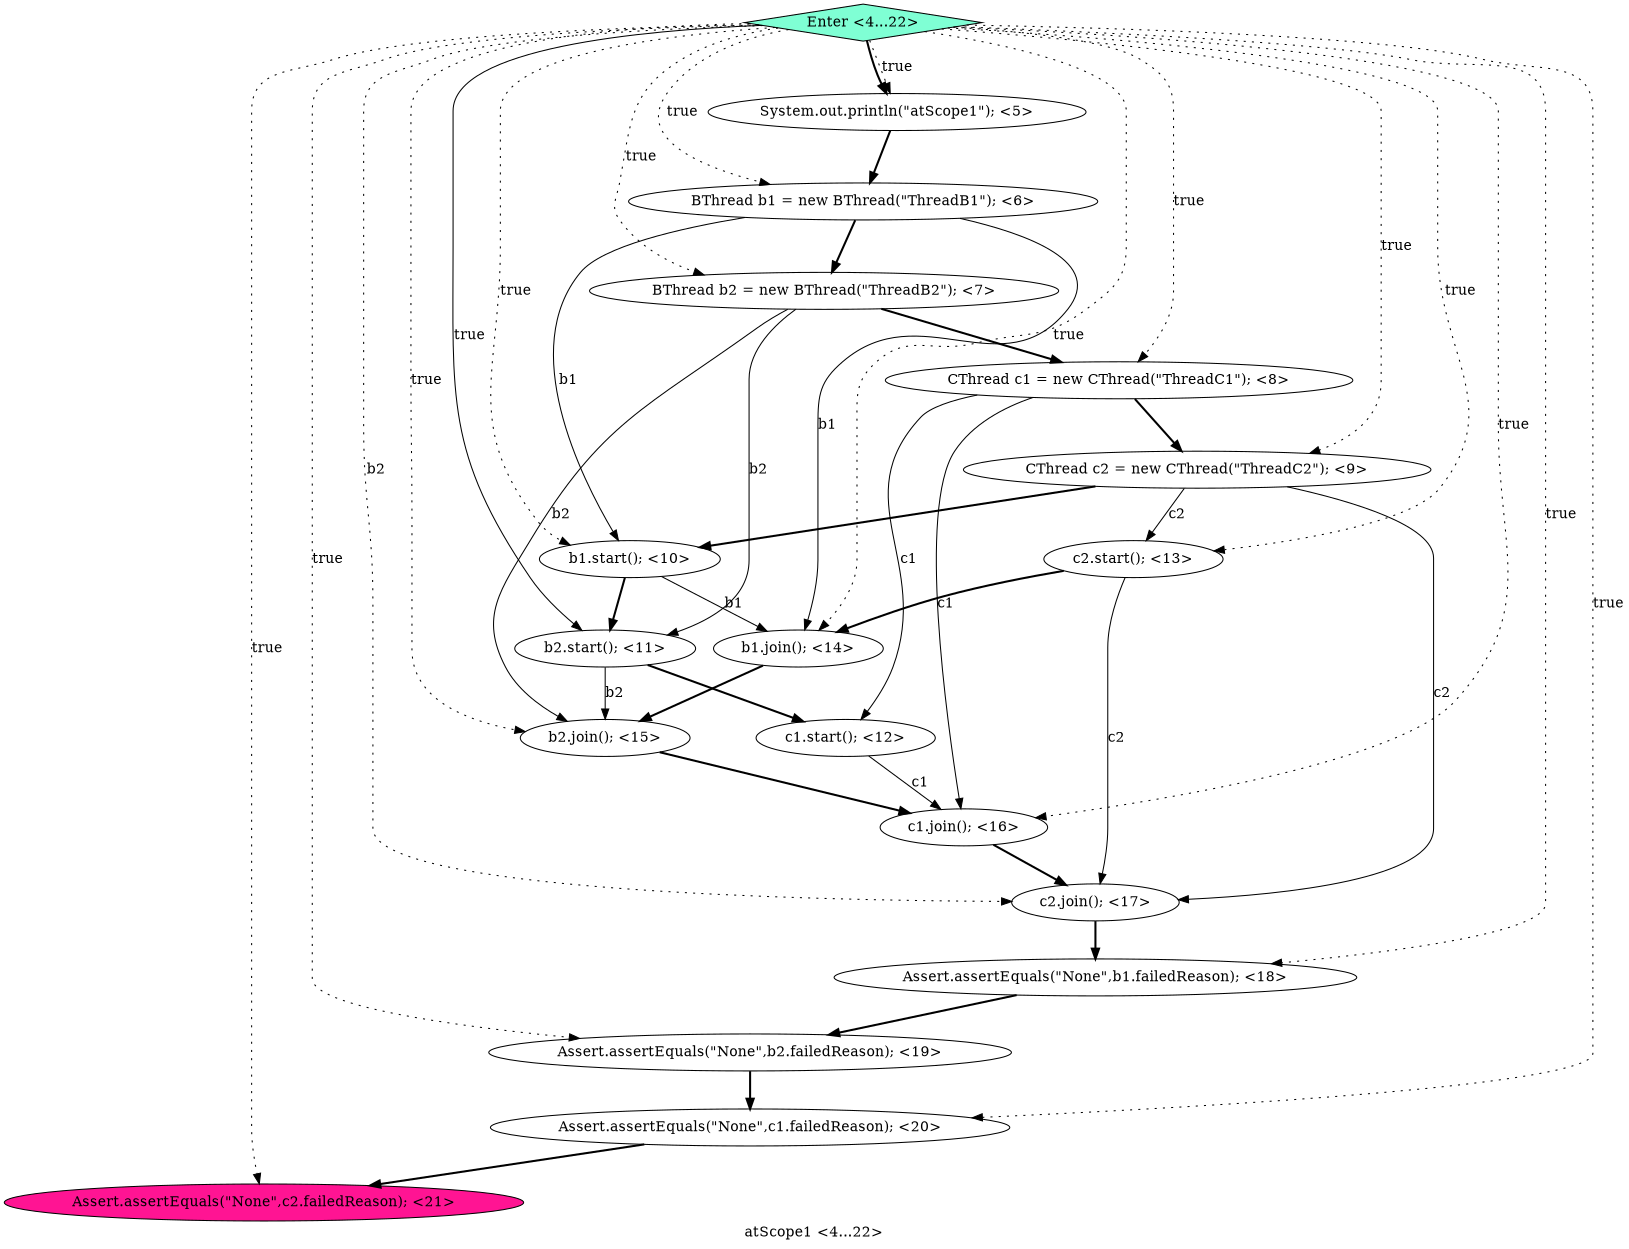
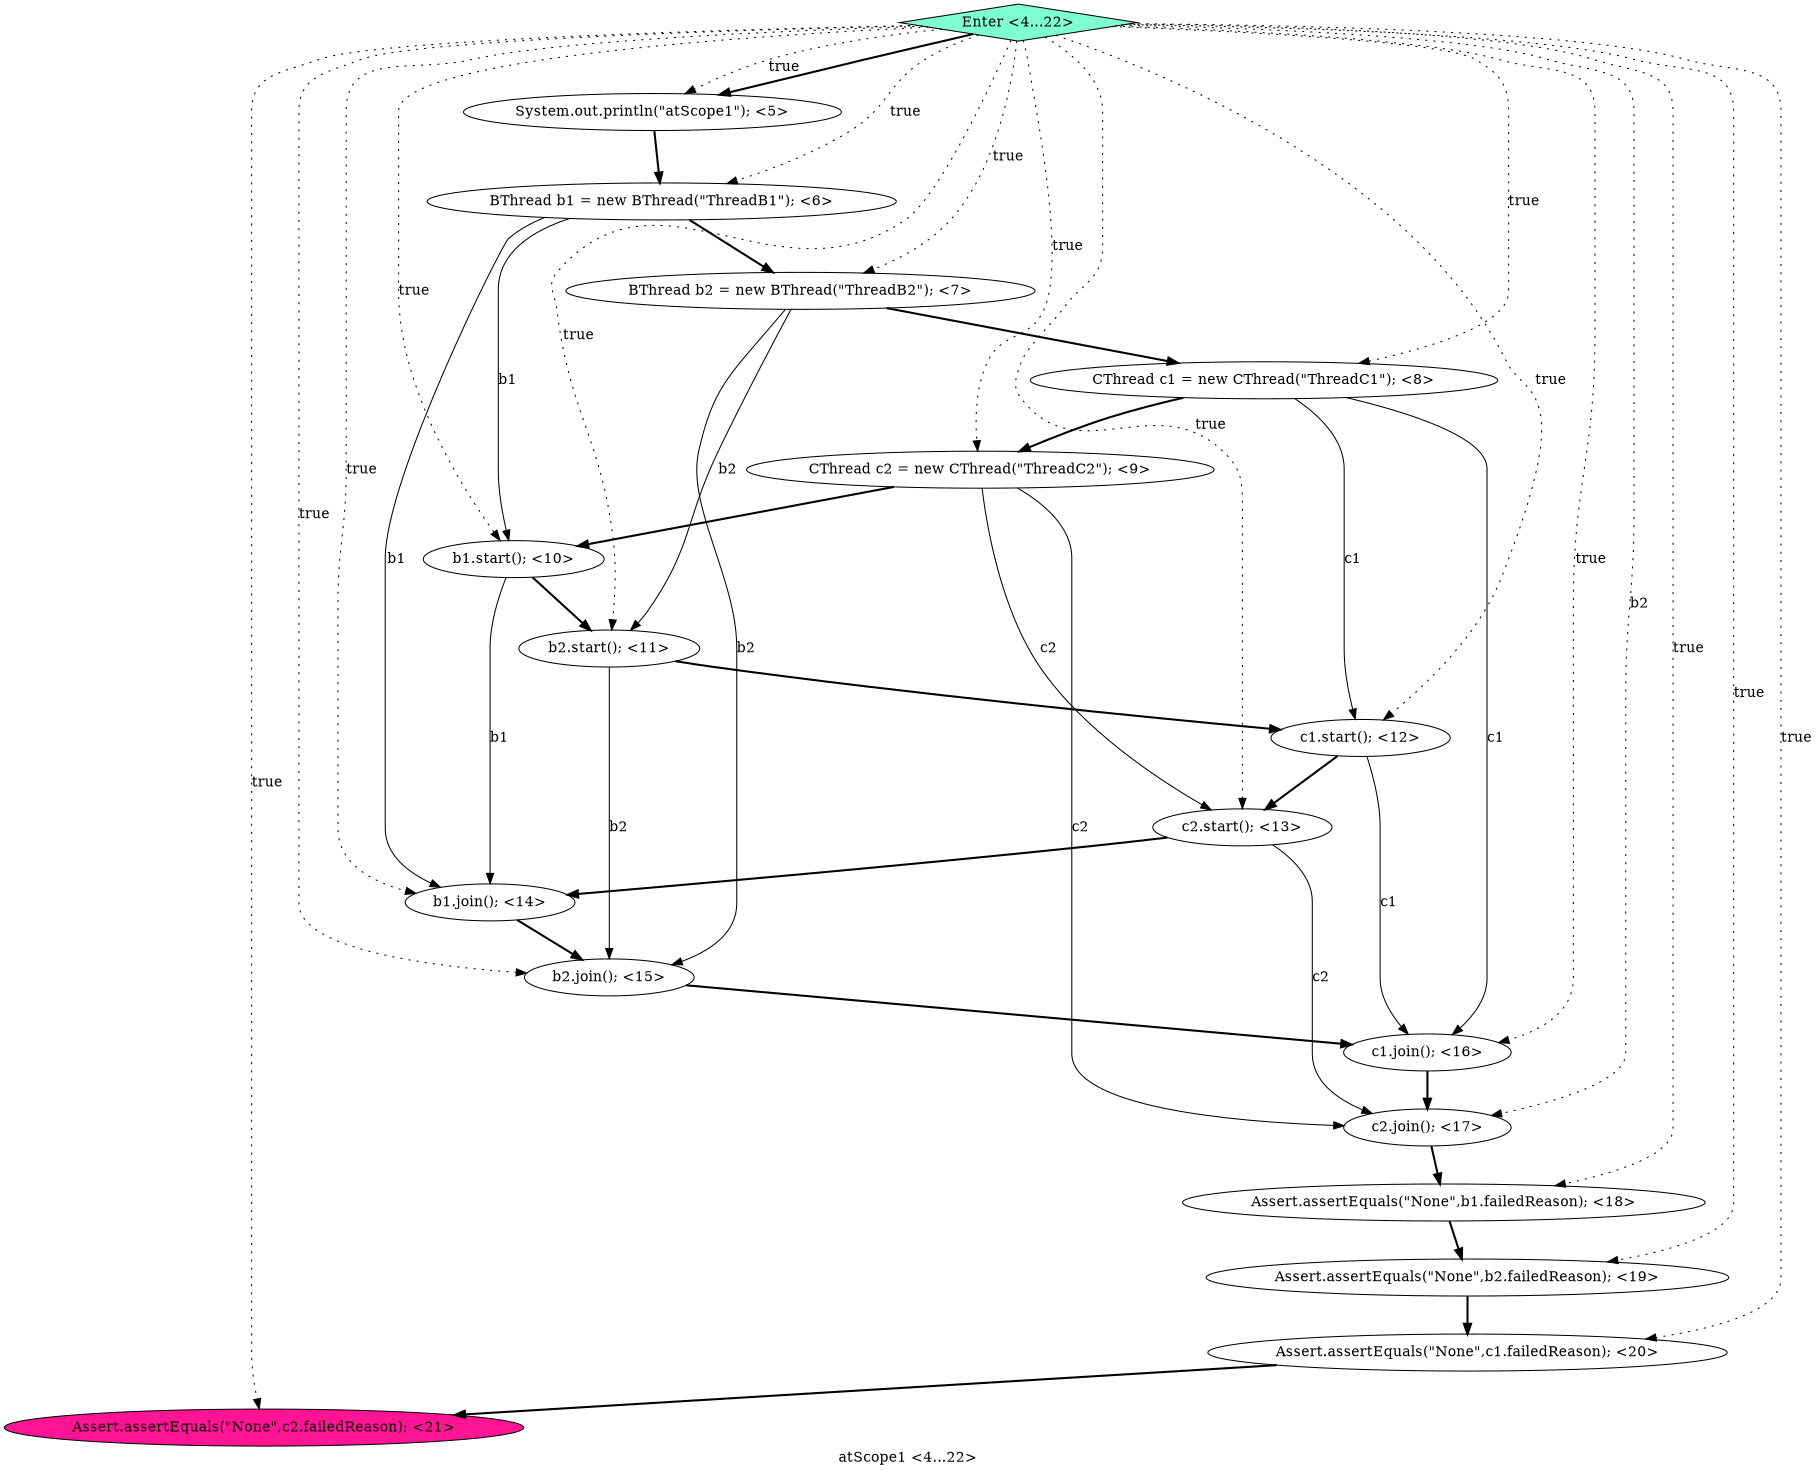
(453, 217) -> (654, 227)
none -> (1464, 294)
none -> (1306, 780)
